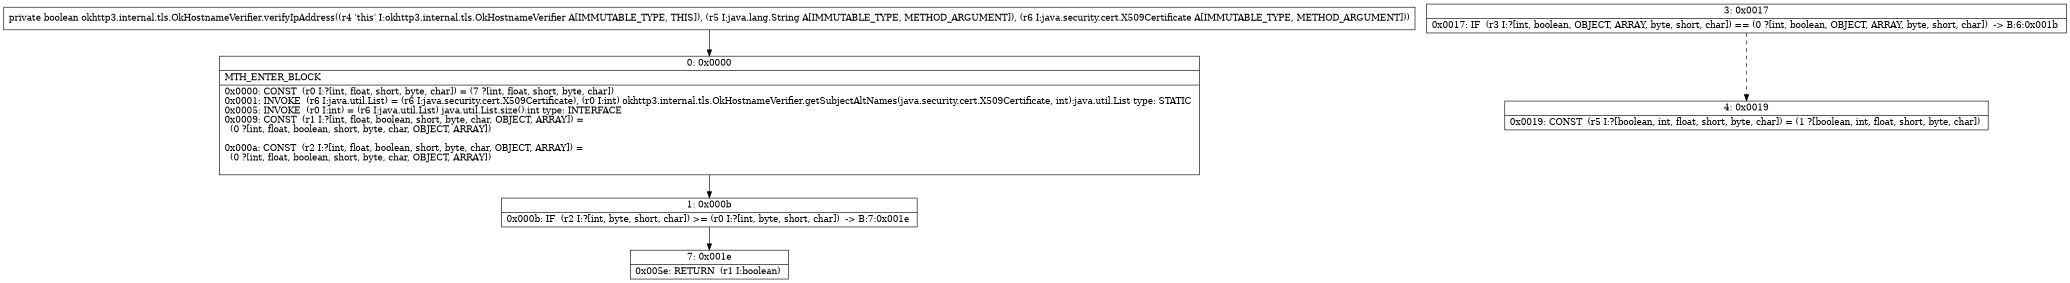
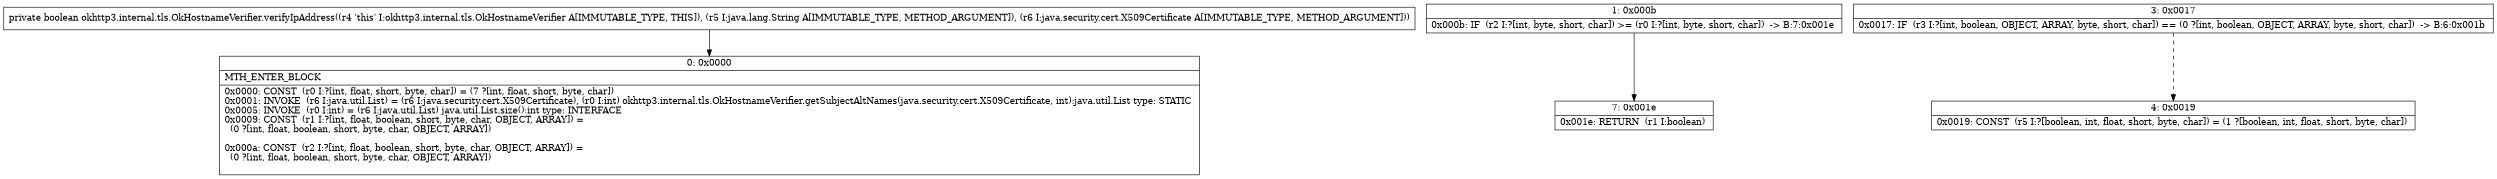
(709, 183) -> none
(709, 272) -> (1634, 122)
